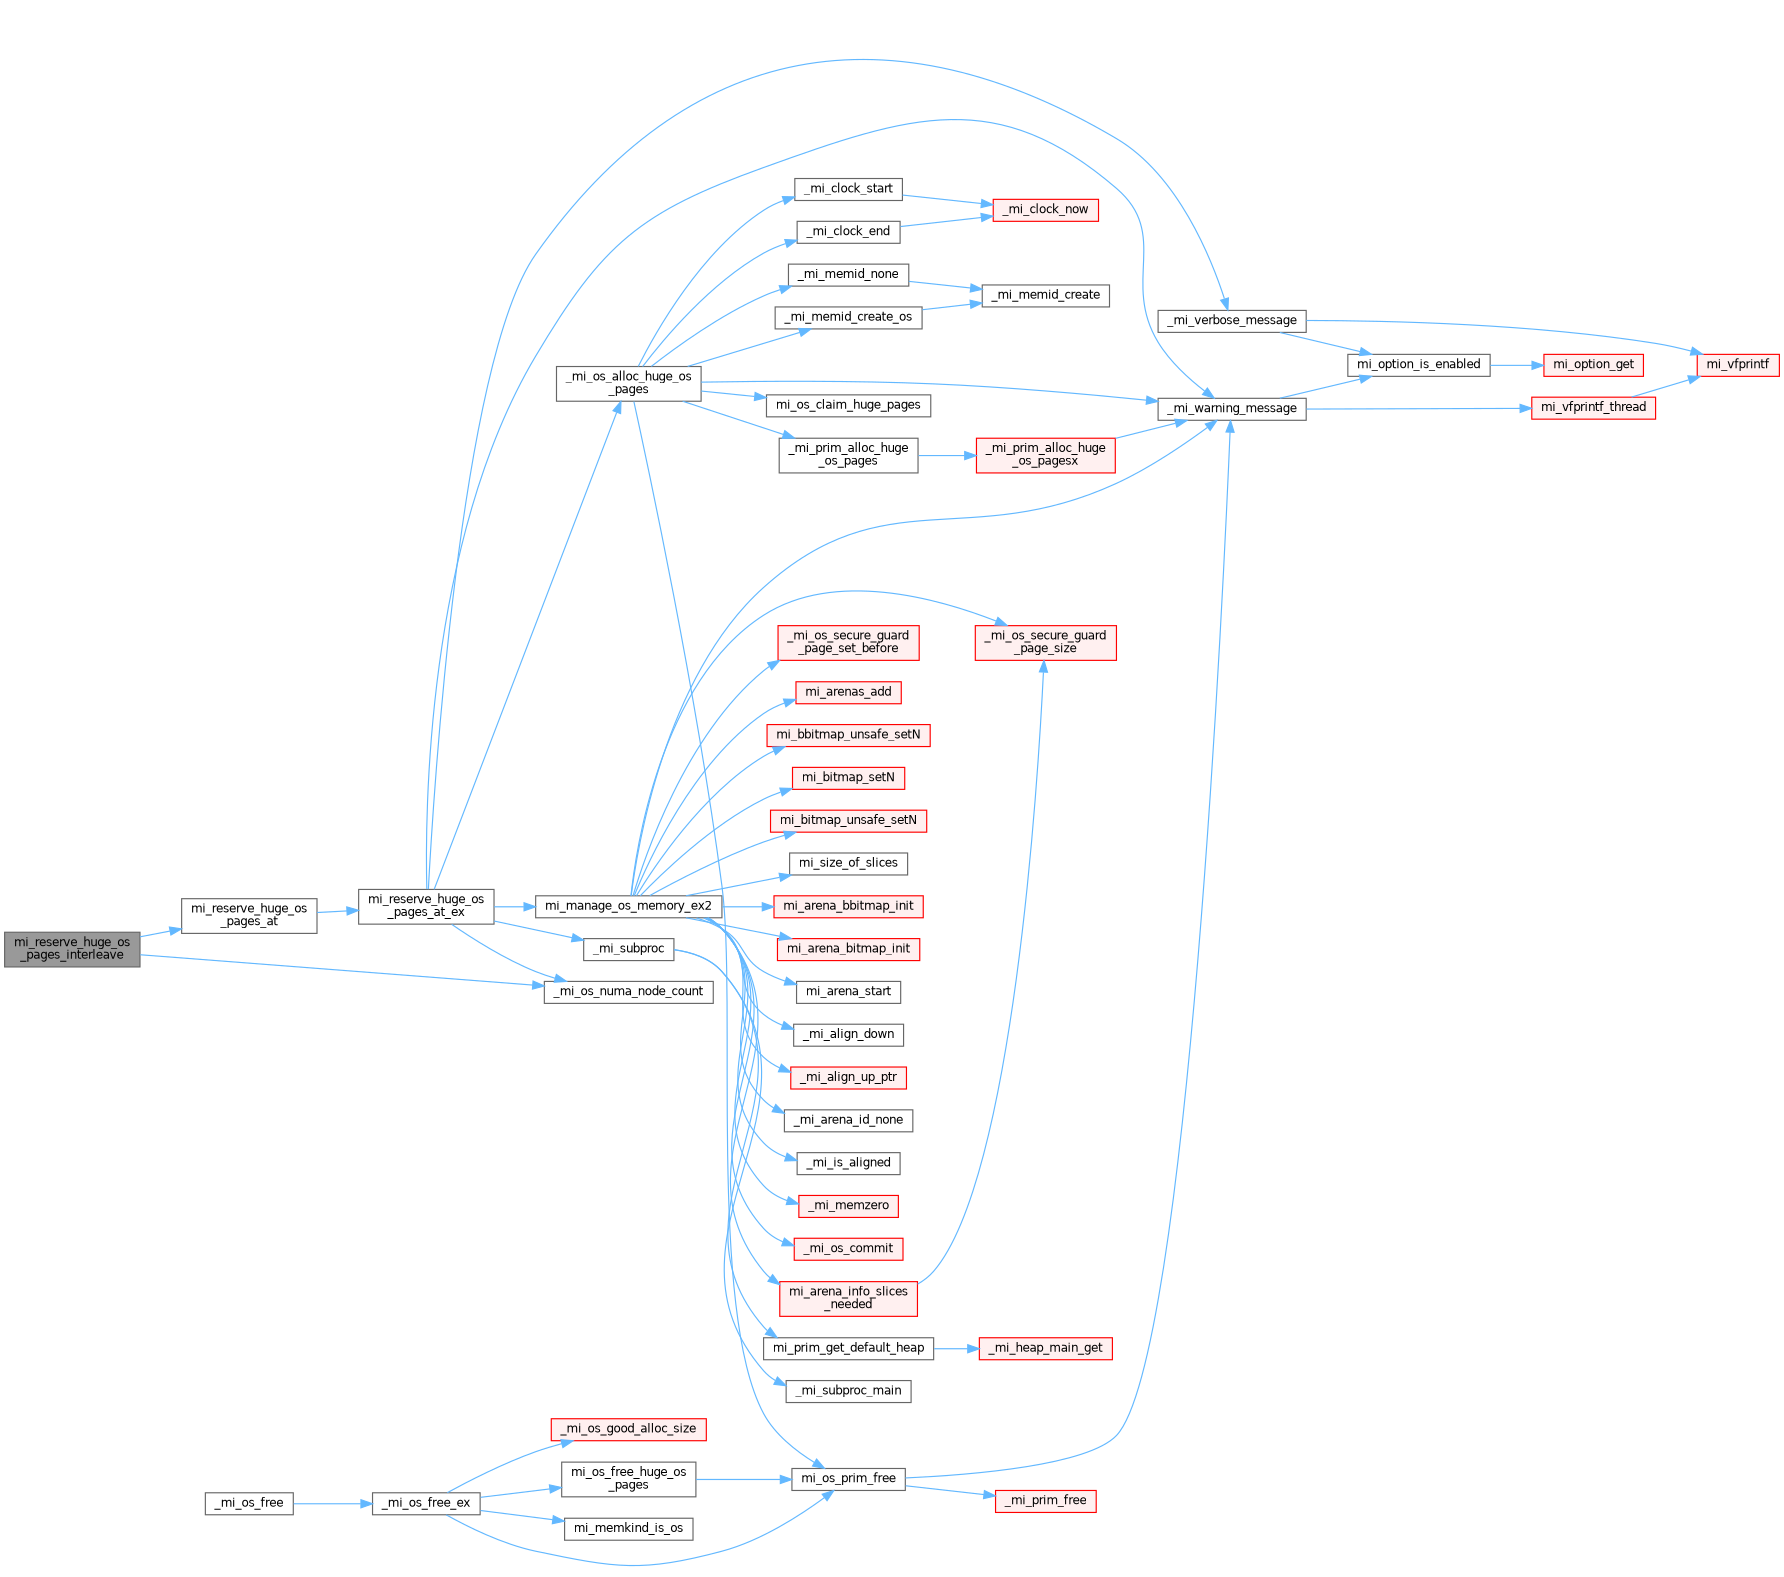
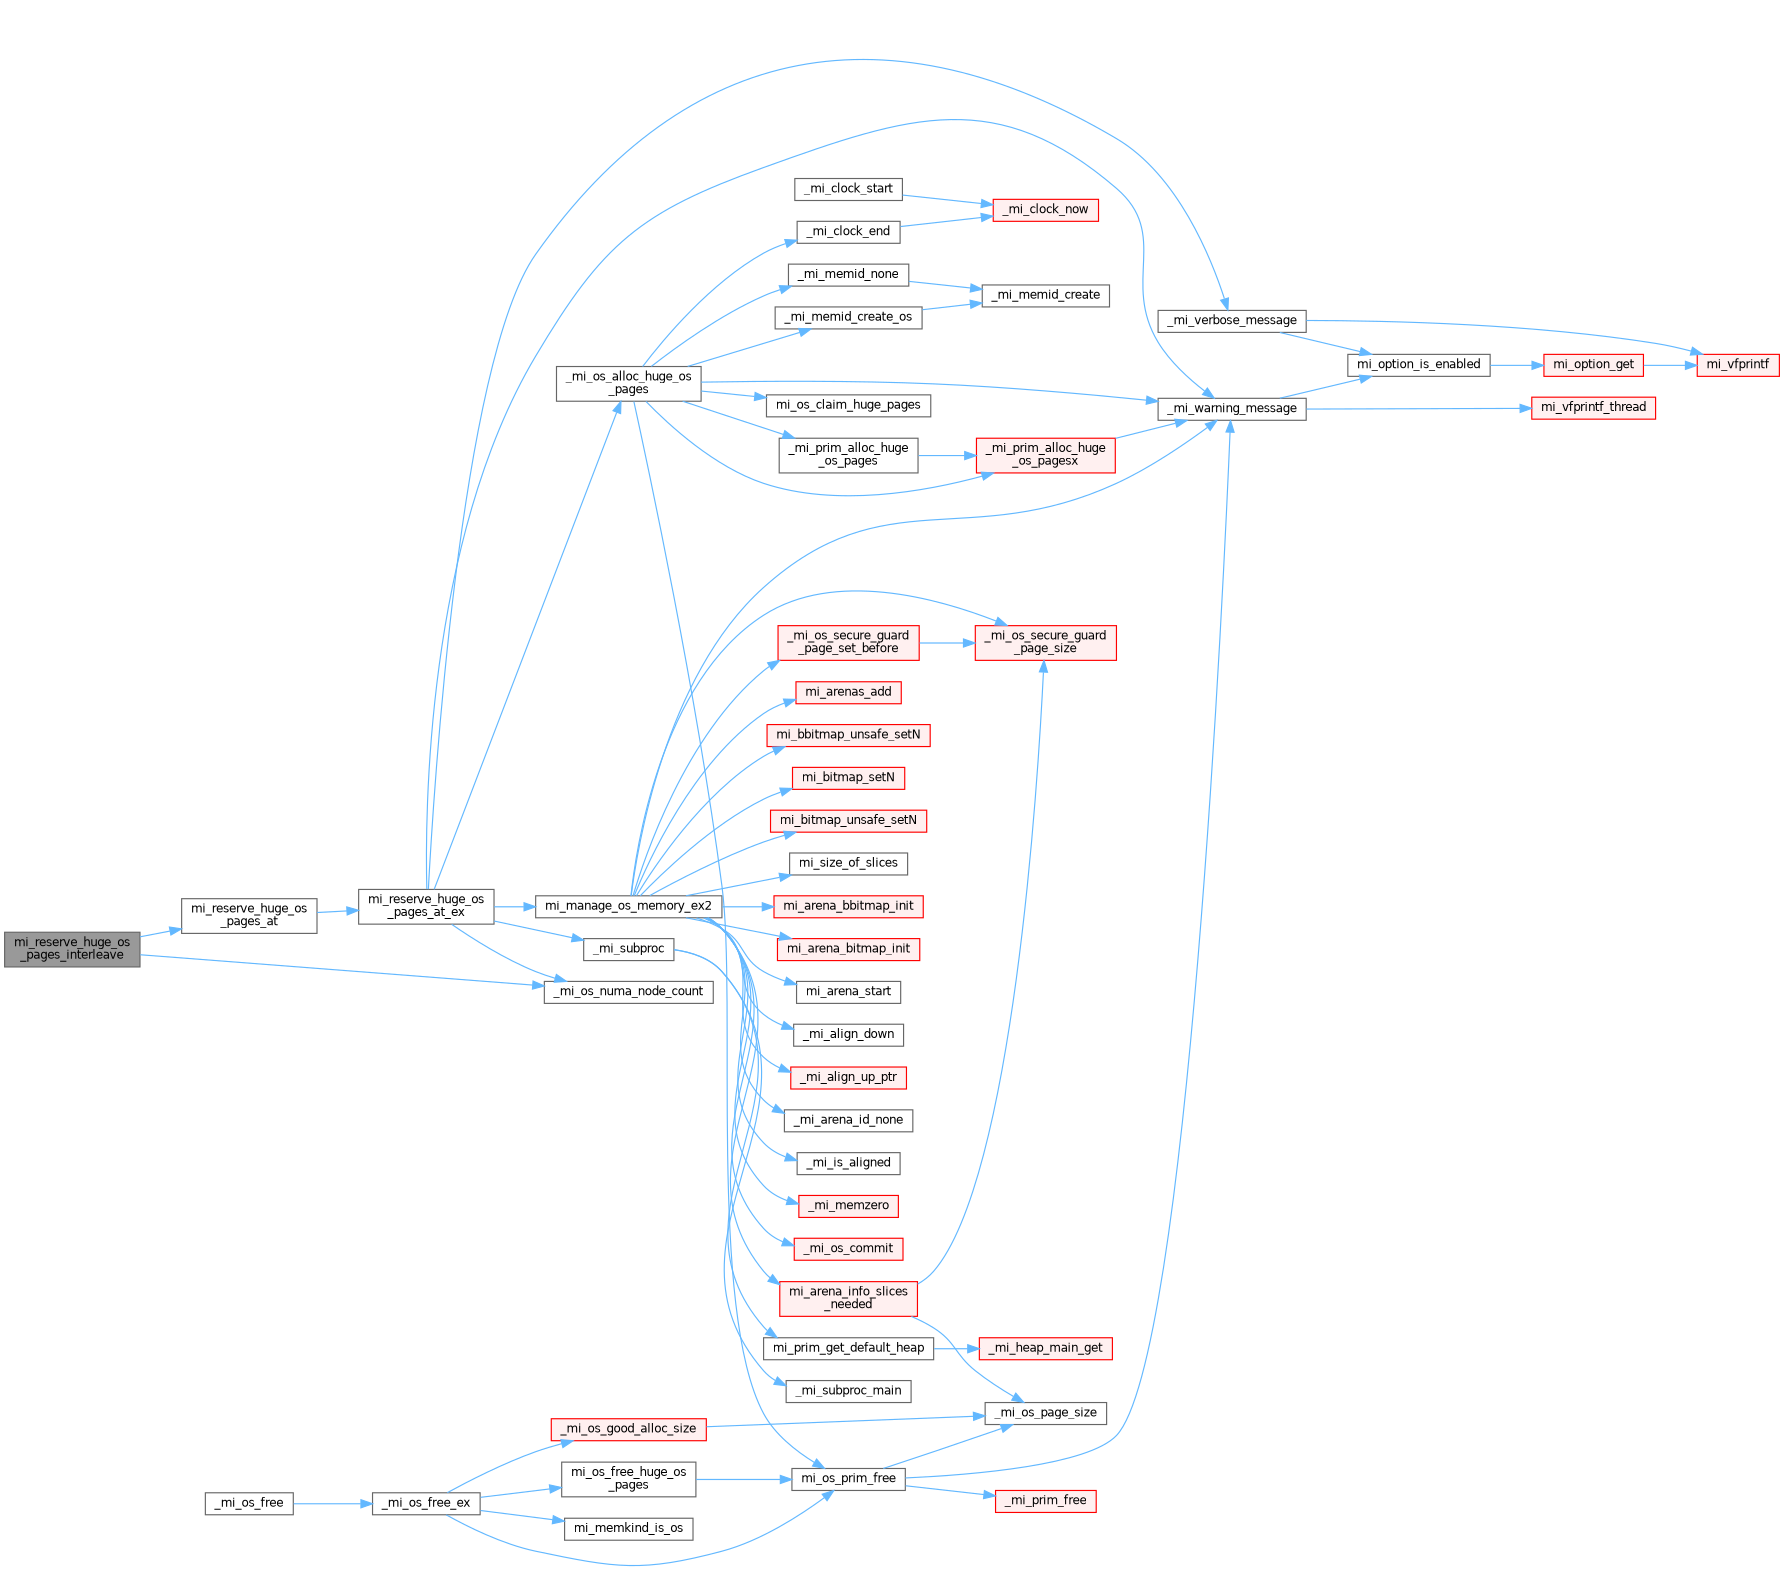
(698, 272) -> (801, 492)
(1660, 388) -> (1665, 365)
none -> (941, 643)
none -> (1046, 1413)
